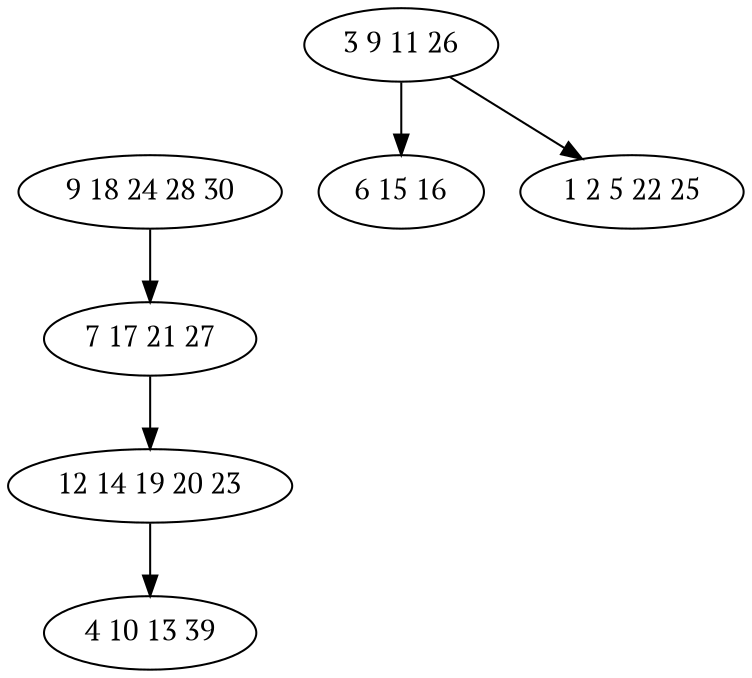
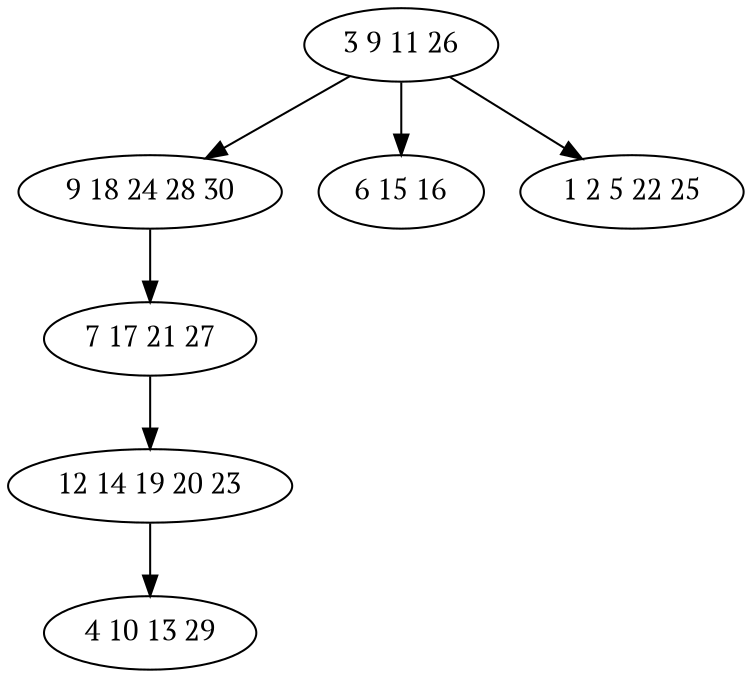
none -> (287, 112)
(150, 633) -> (150, 633)
